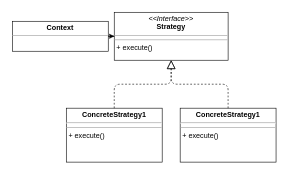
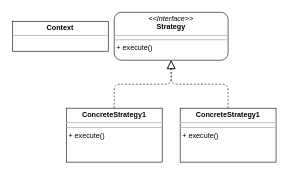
(111, 36) -> none
(171, 36) -> (171, 36)
